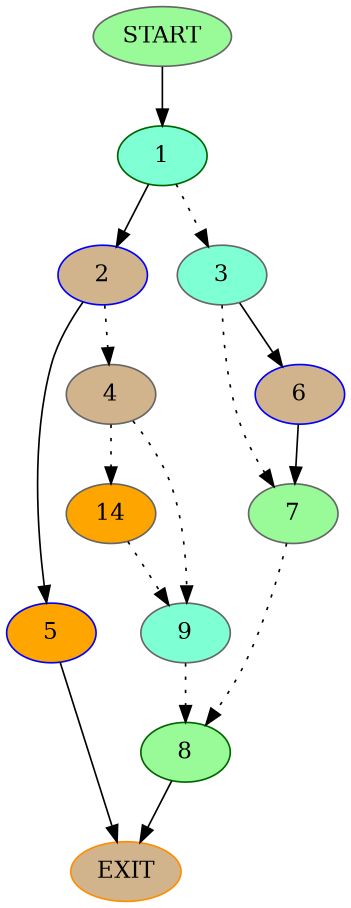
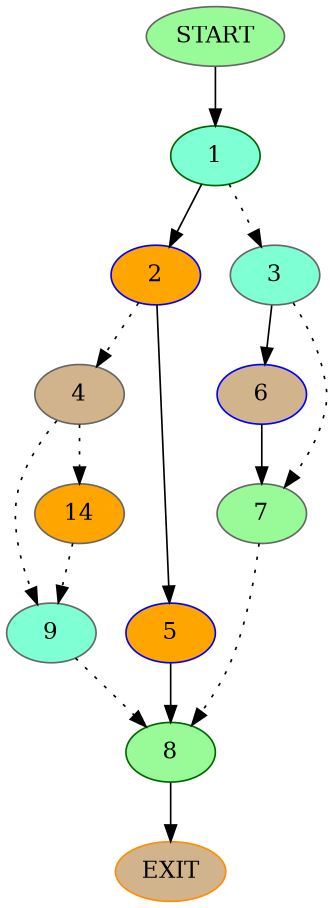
(103, 275) -> (156, 275)
(86, 744) -> (171, 684)
